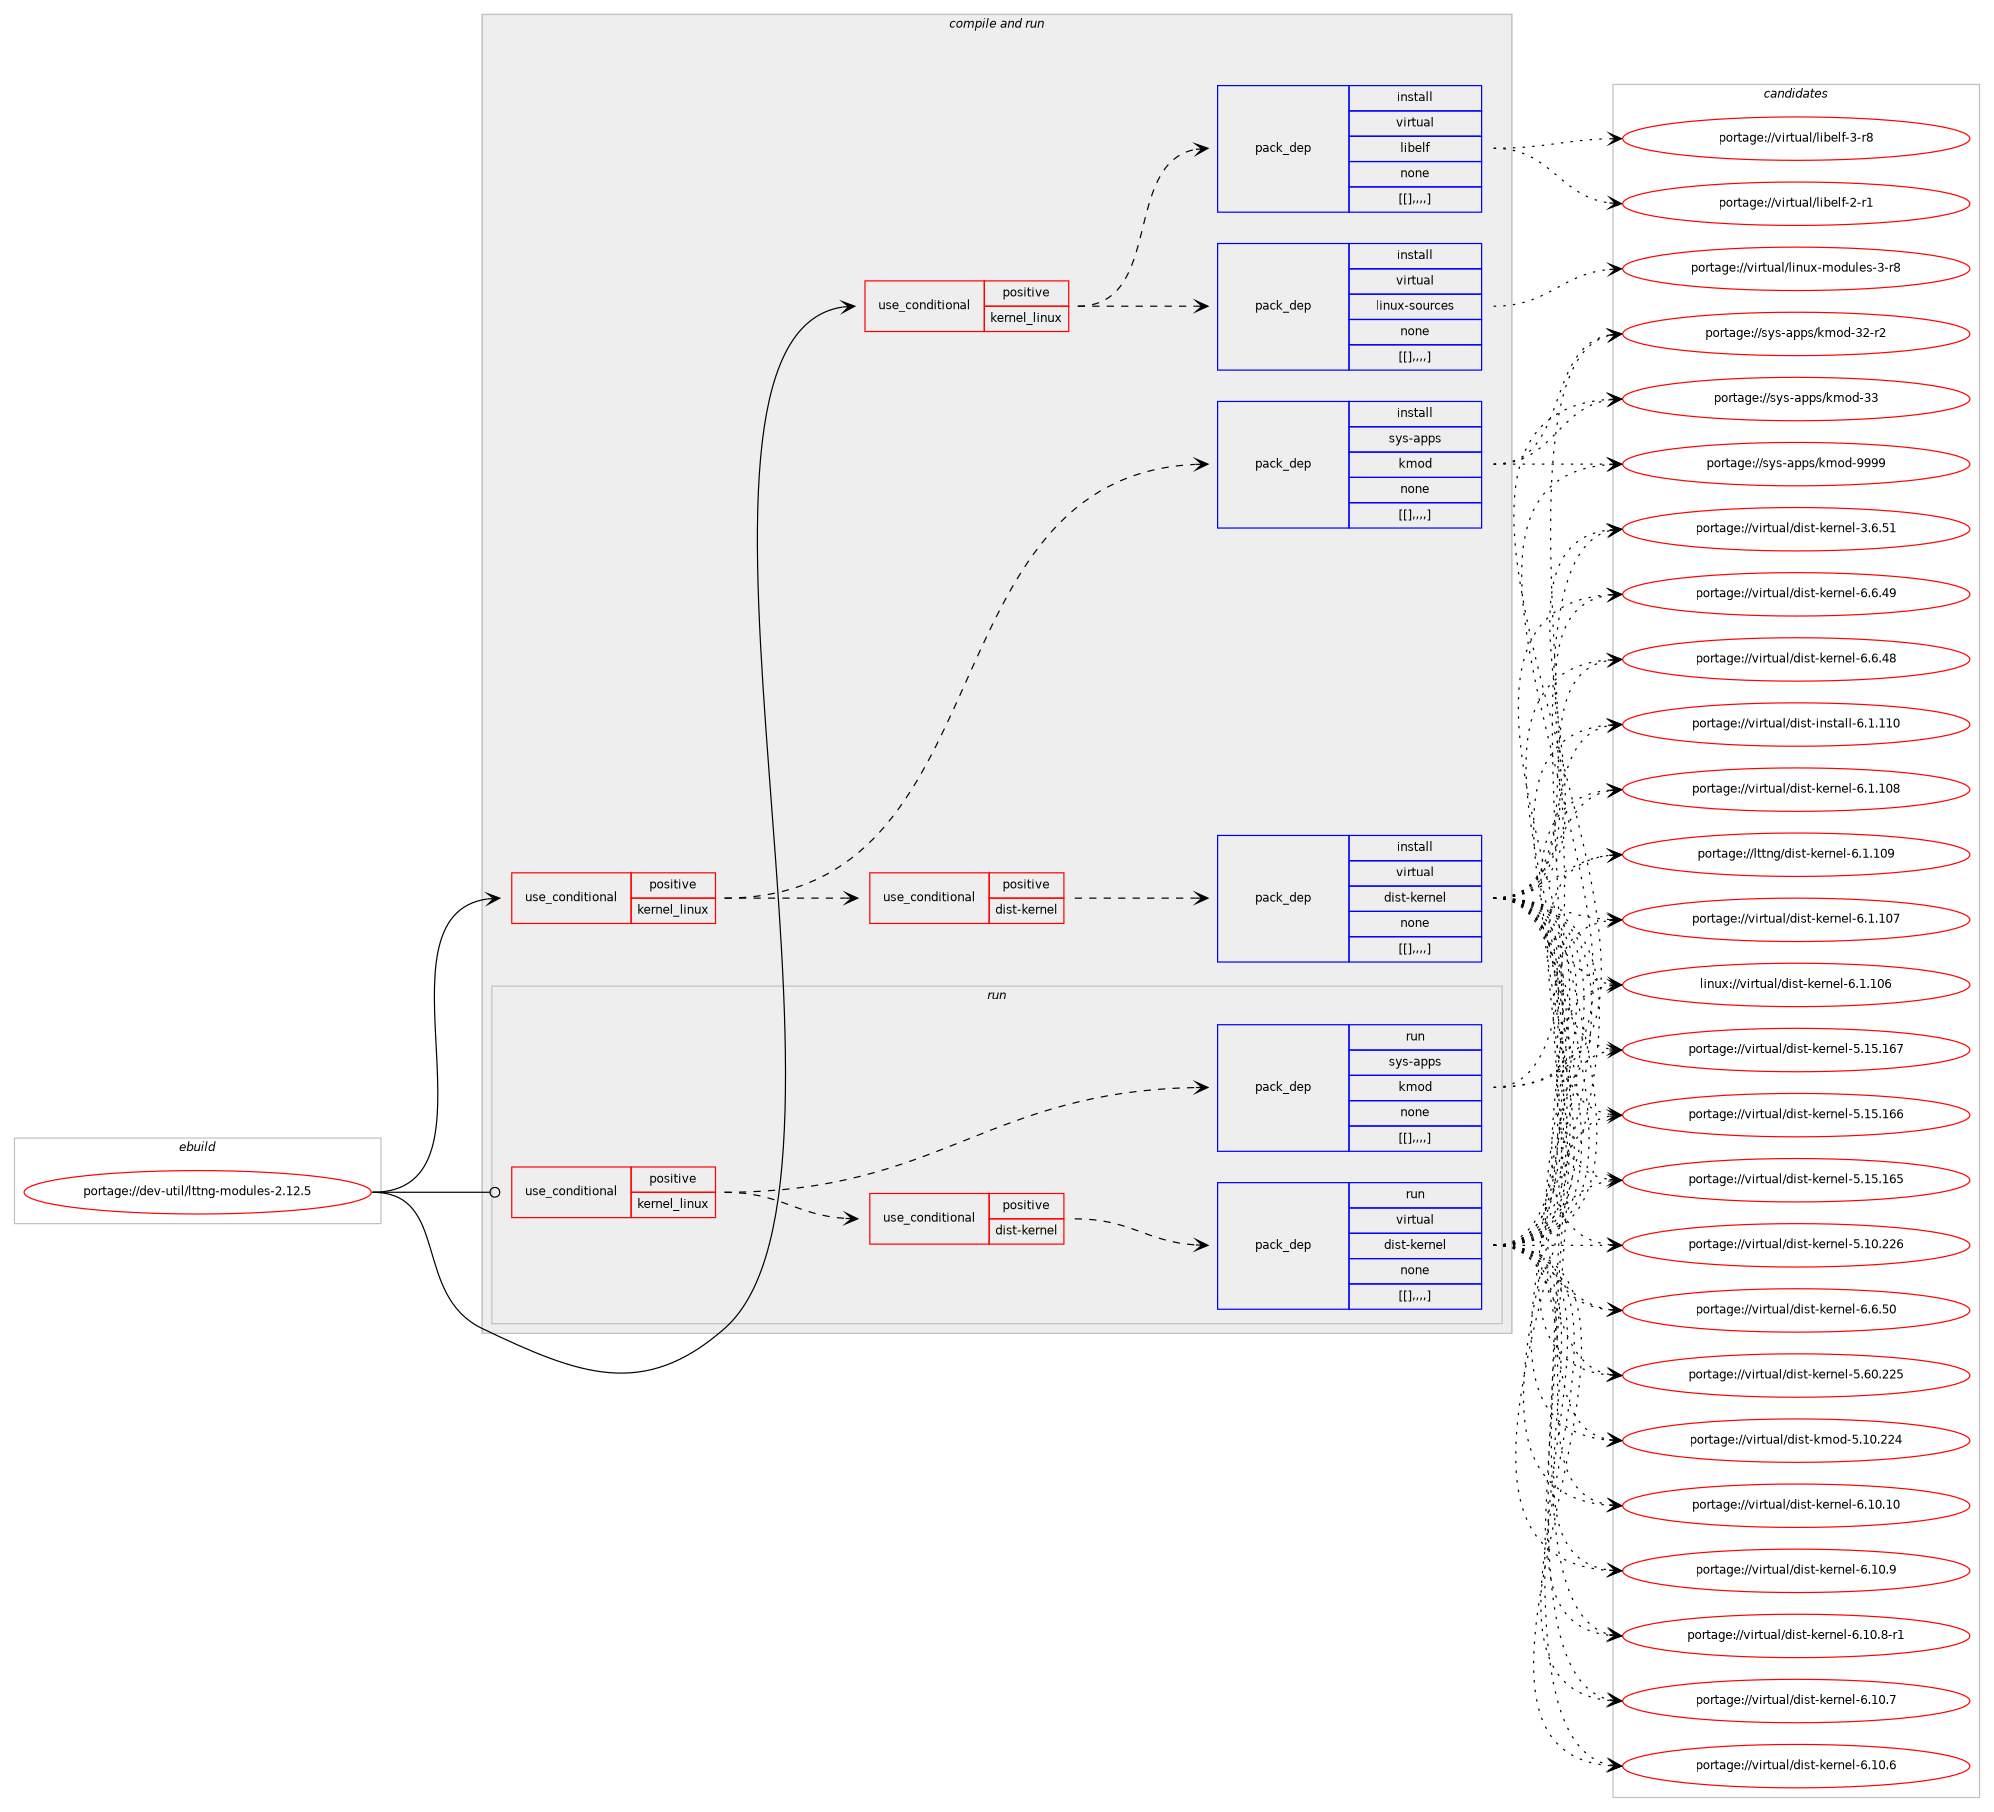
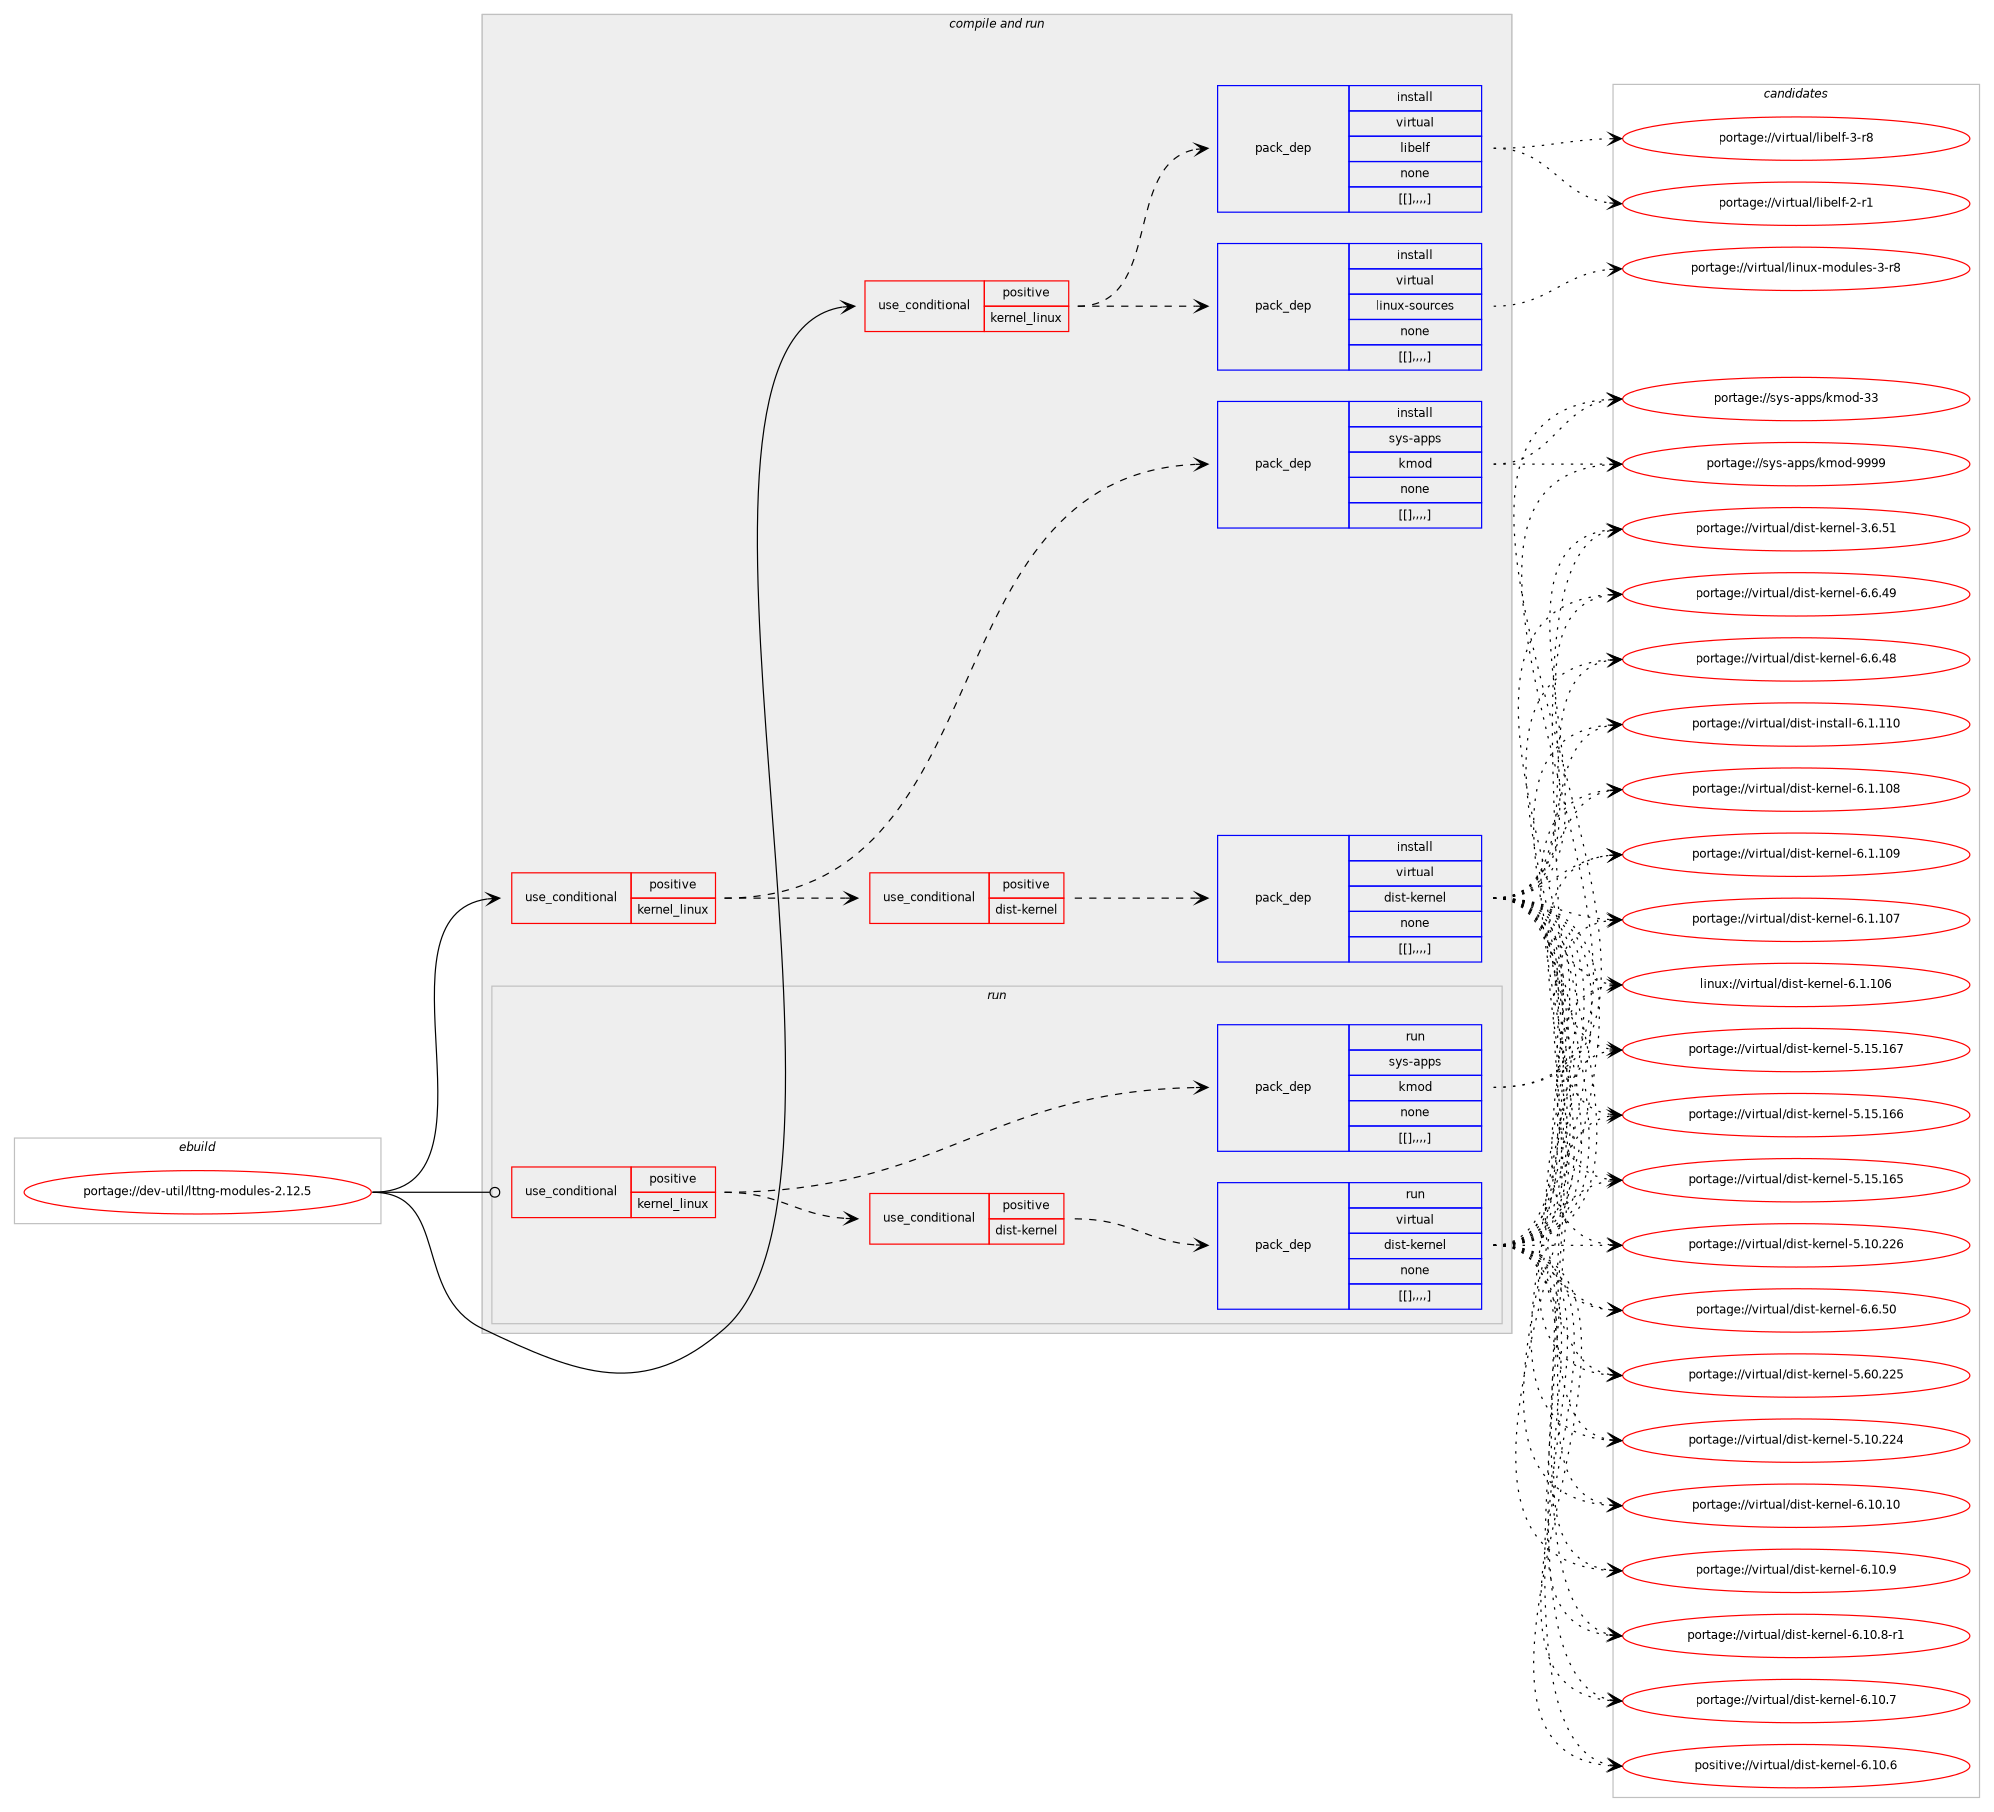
(1796, 334) -> none
(1796, 855) -> (1796, 855)
(1796, 1441) -> (1796, 1441)
(1796, 1766) -> (1796, 1766)
